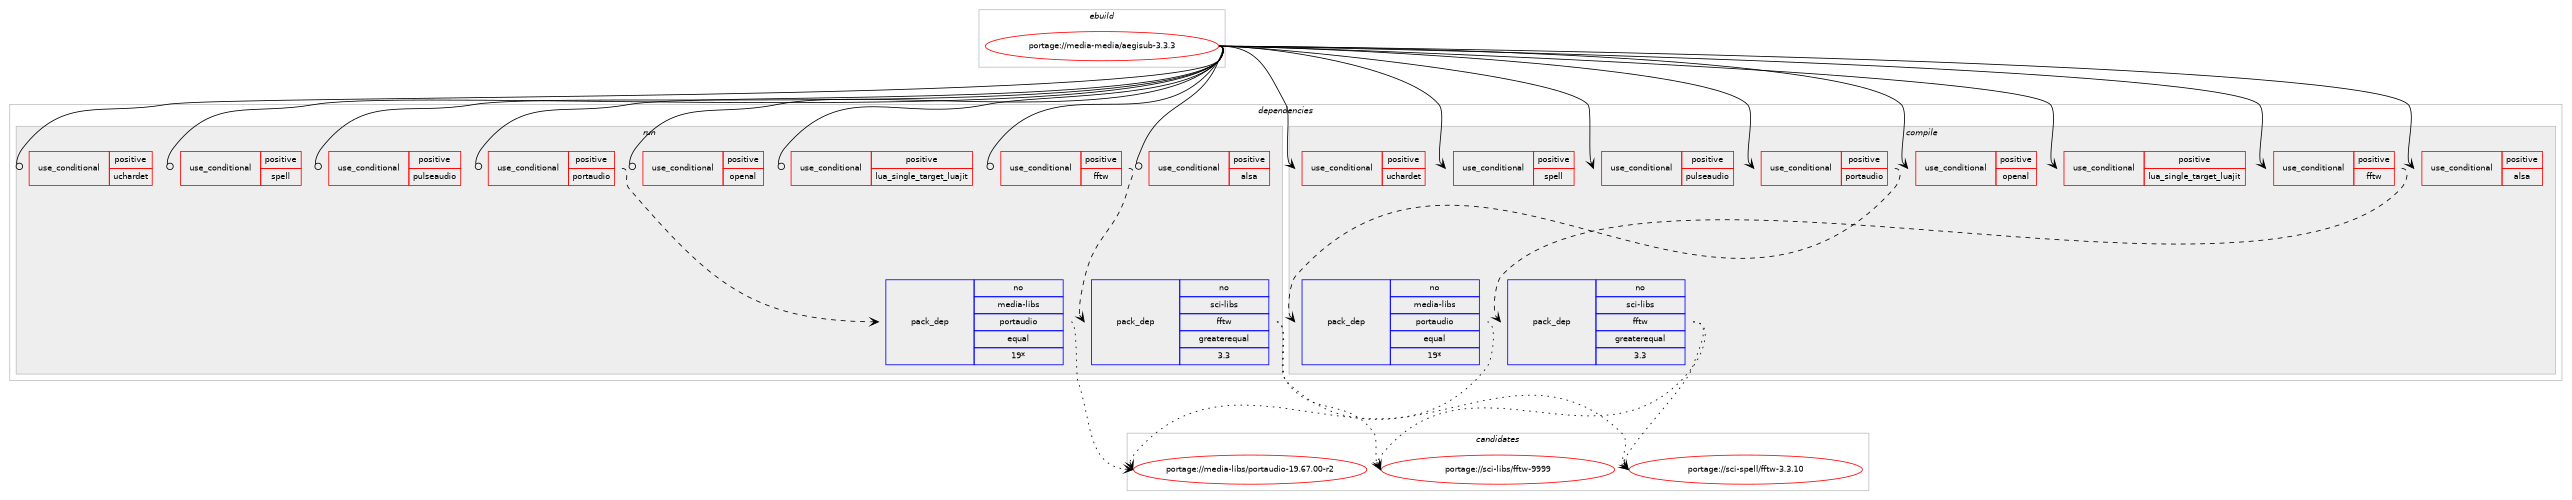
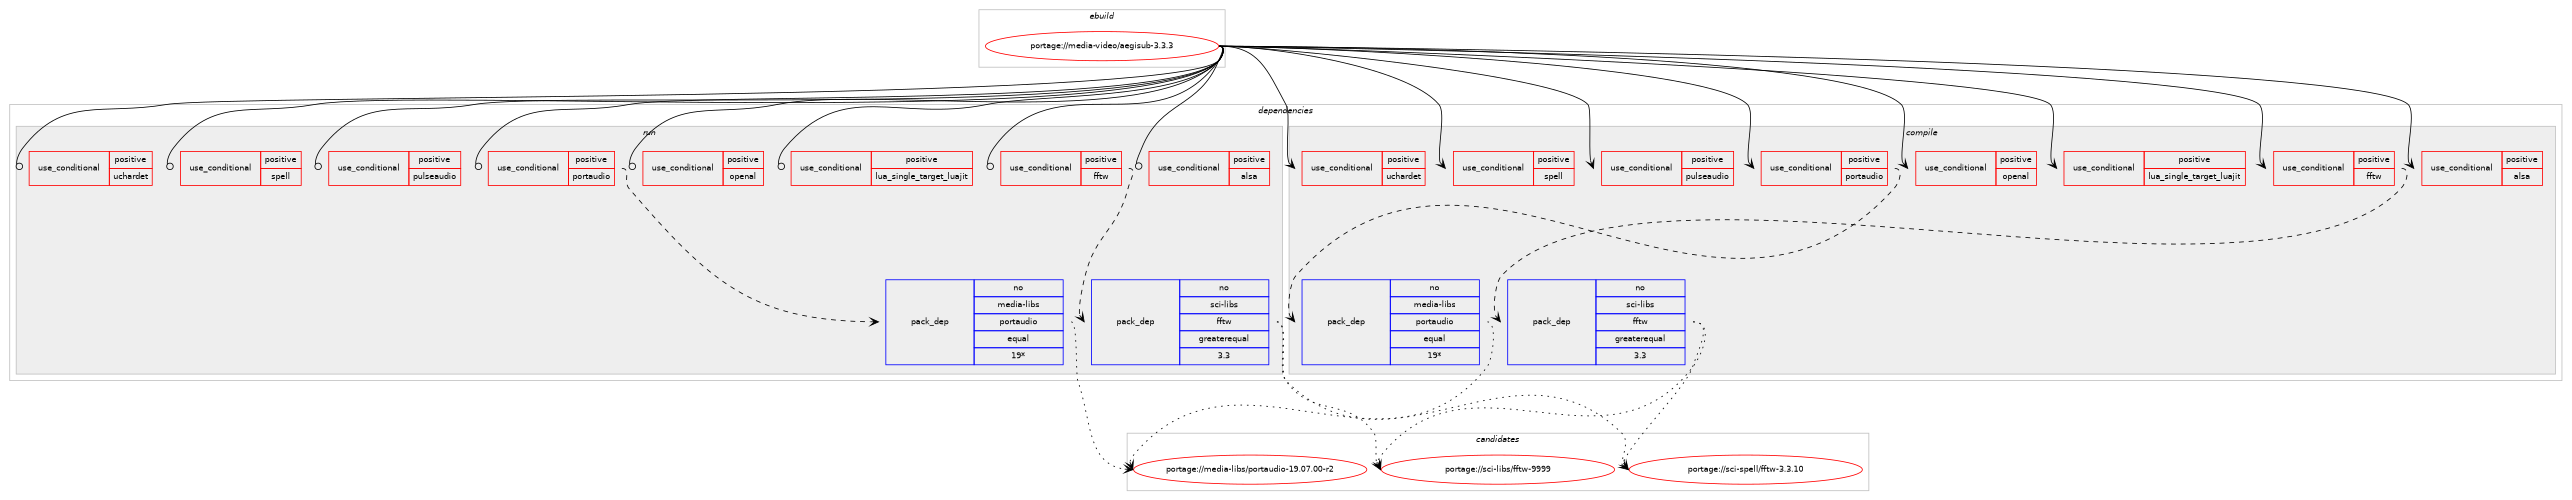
(1102, 46) -> (1102, 46)
(1250, 470) -> (1250, 470)
